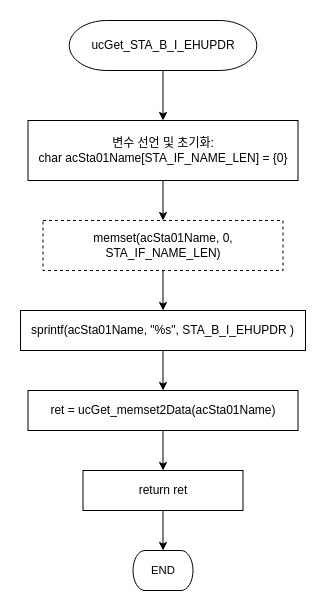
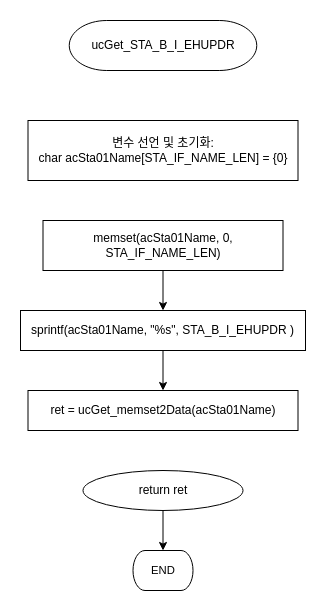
(163, 92) -> none
(163, 197) -> none
(163, 246) -> (163, 246)
(163, 447) -> none
(163, 491) -> (163, 491)
